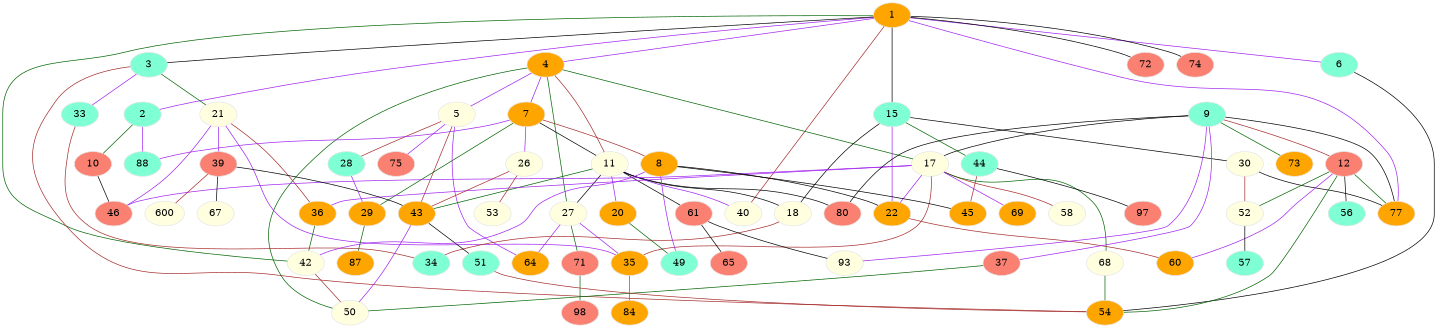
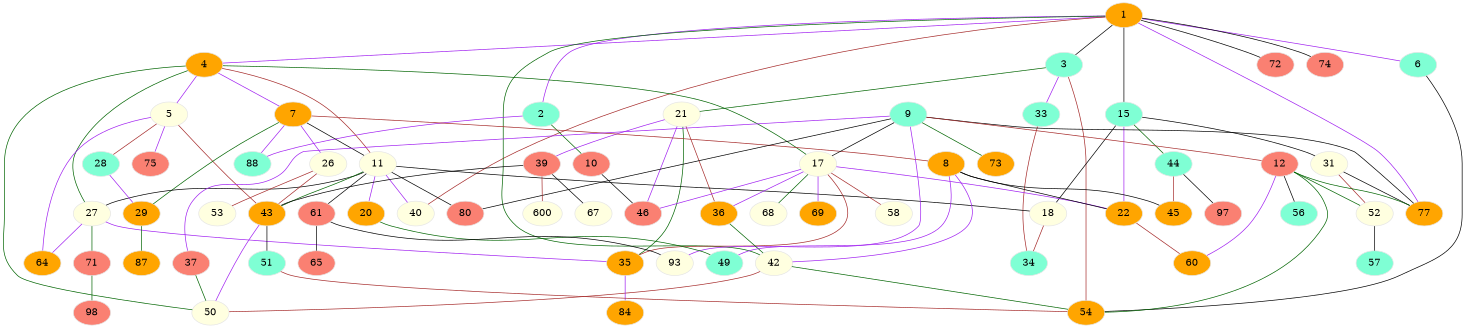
(1245, 164) -> (1329, 164)
(348, 241) -> (678, 198)
(1105, 288) -> (930, 288)
